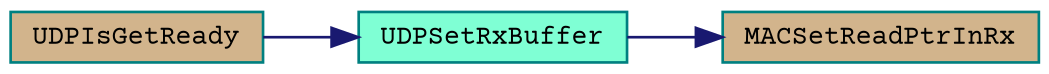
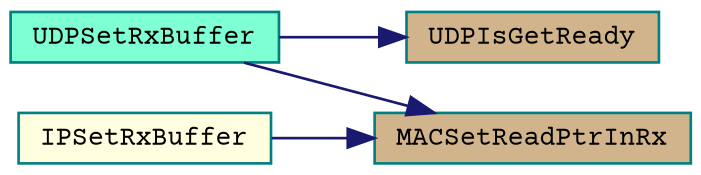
(297, 37) -> (329, 37)
none -> (145, 138)
